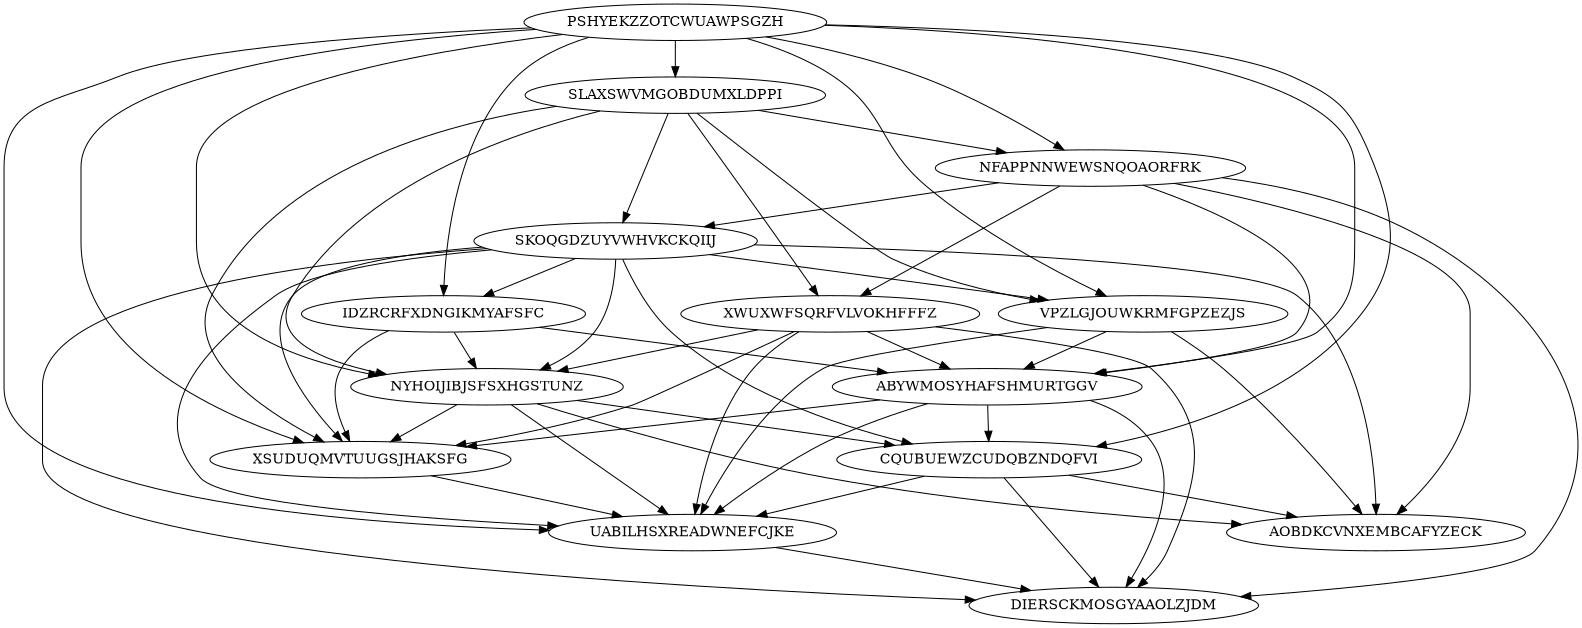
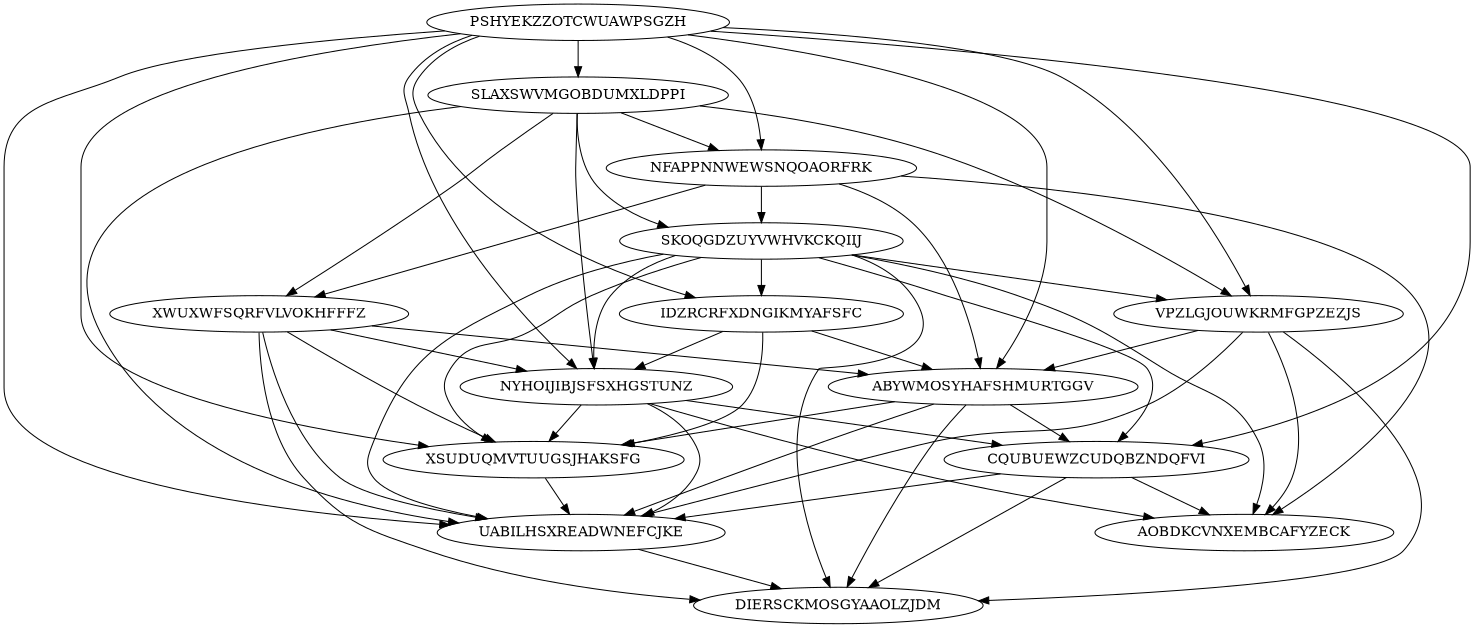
(279, 213) -> (90, 294)
(1573, 408) -> (1336, 573)
